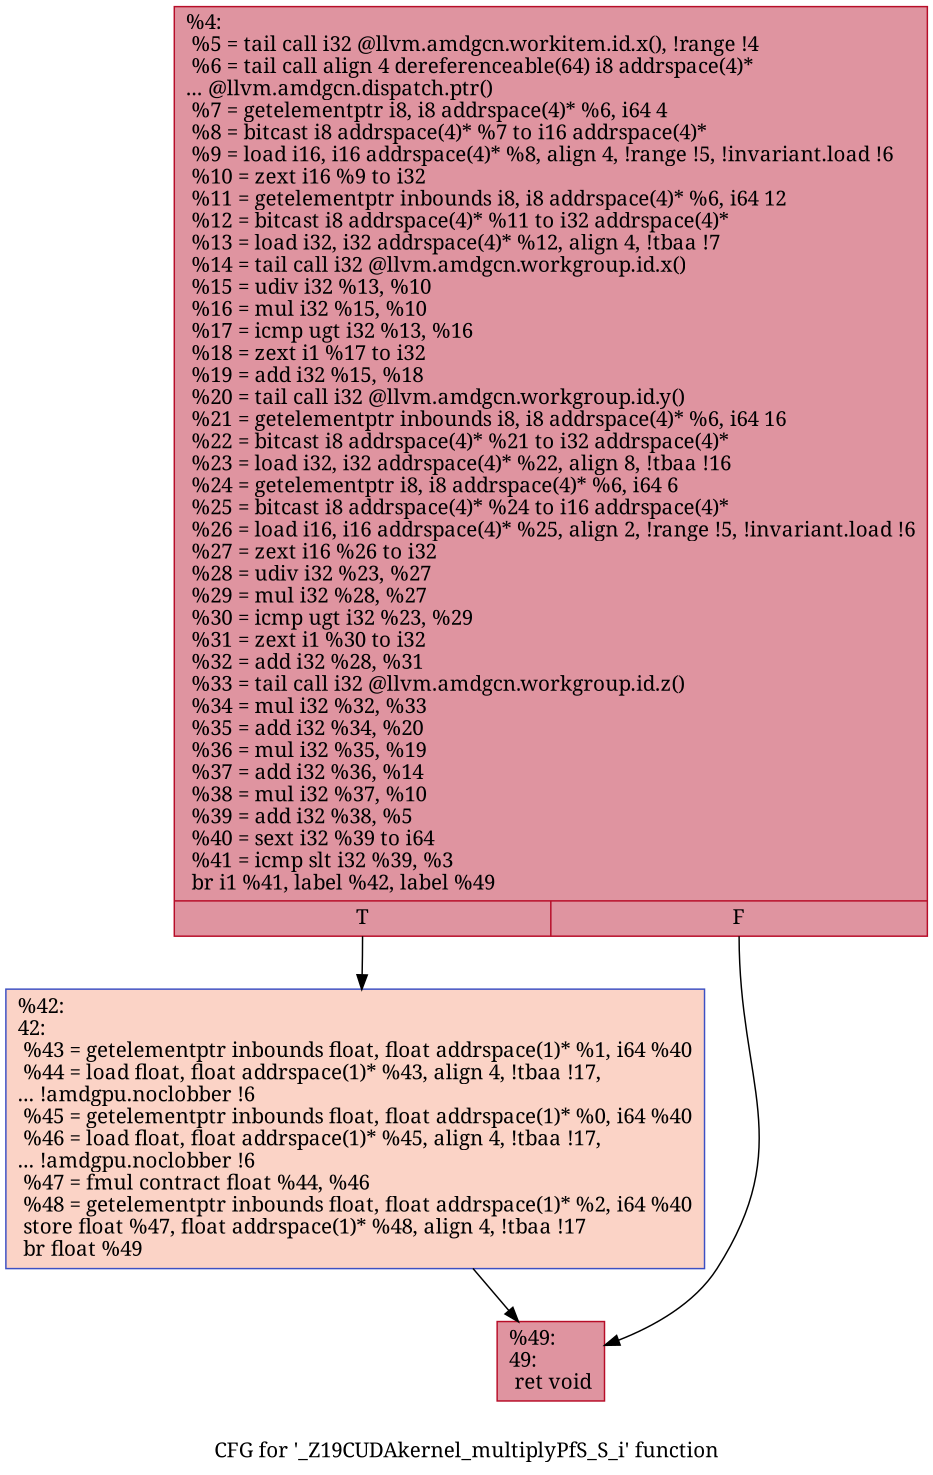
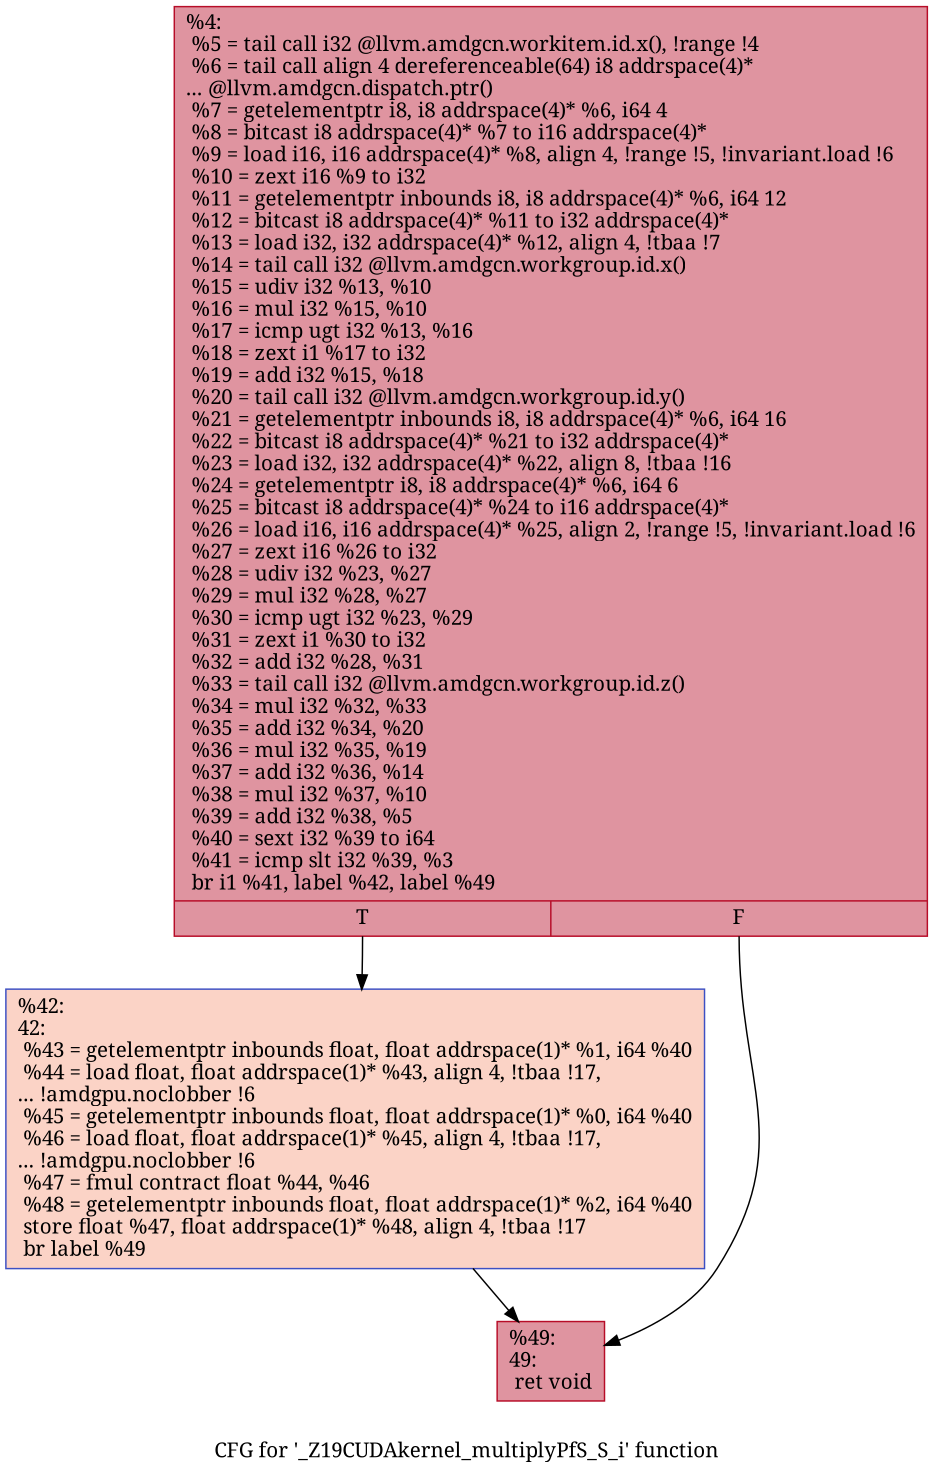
(80, 1249) -> (82, 1249)
